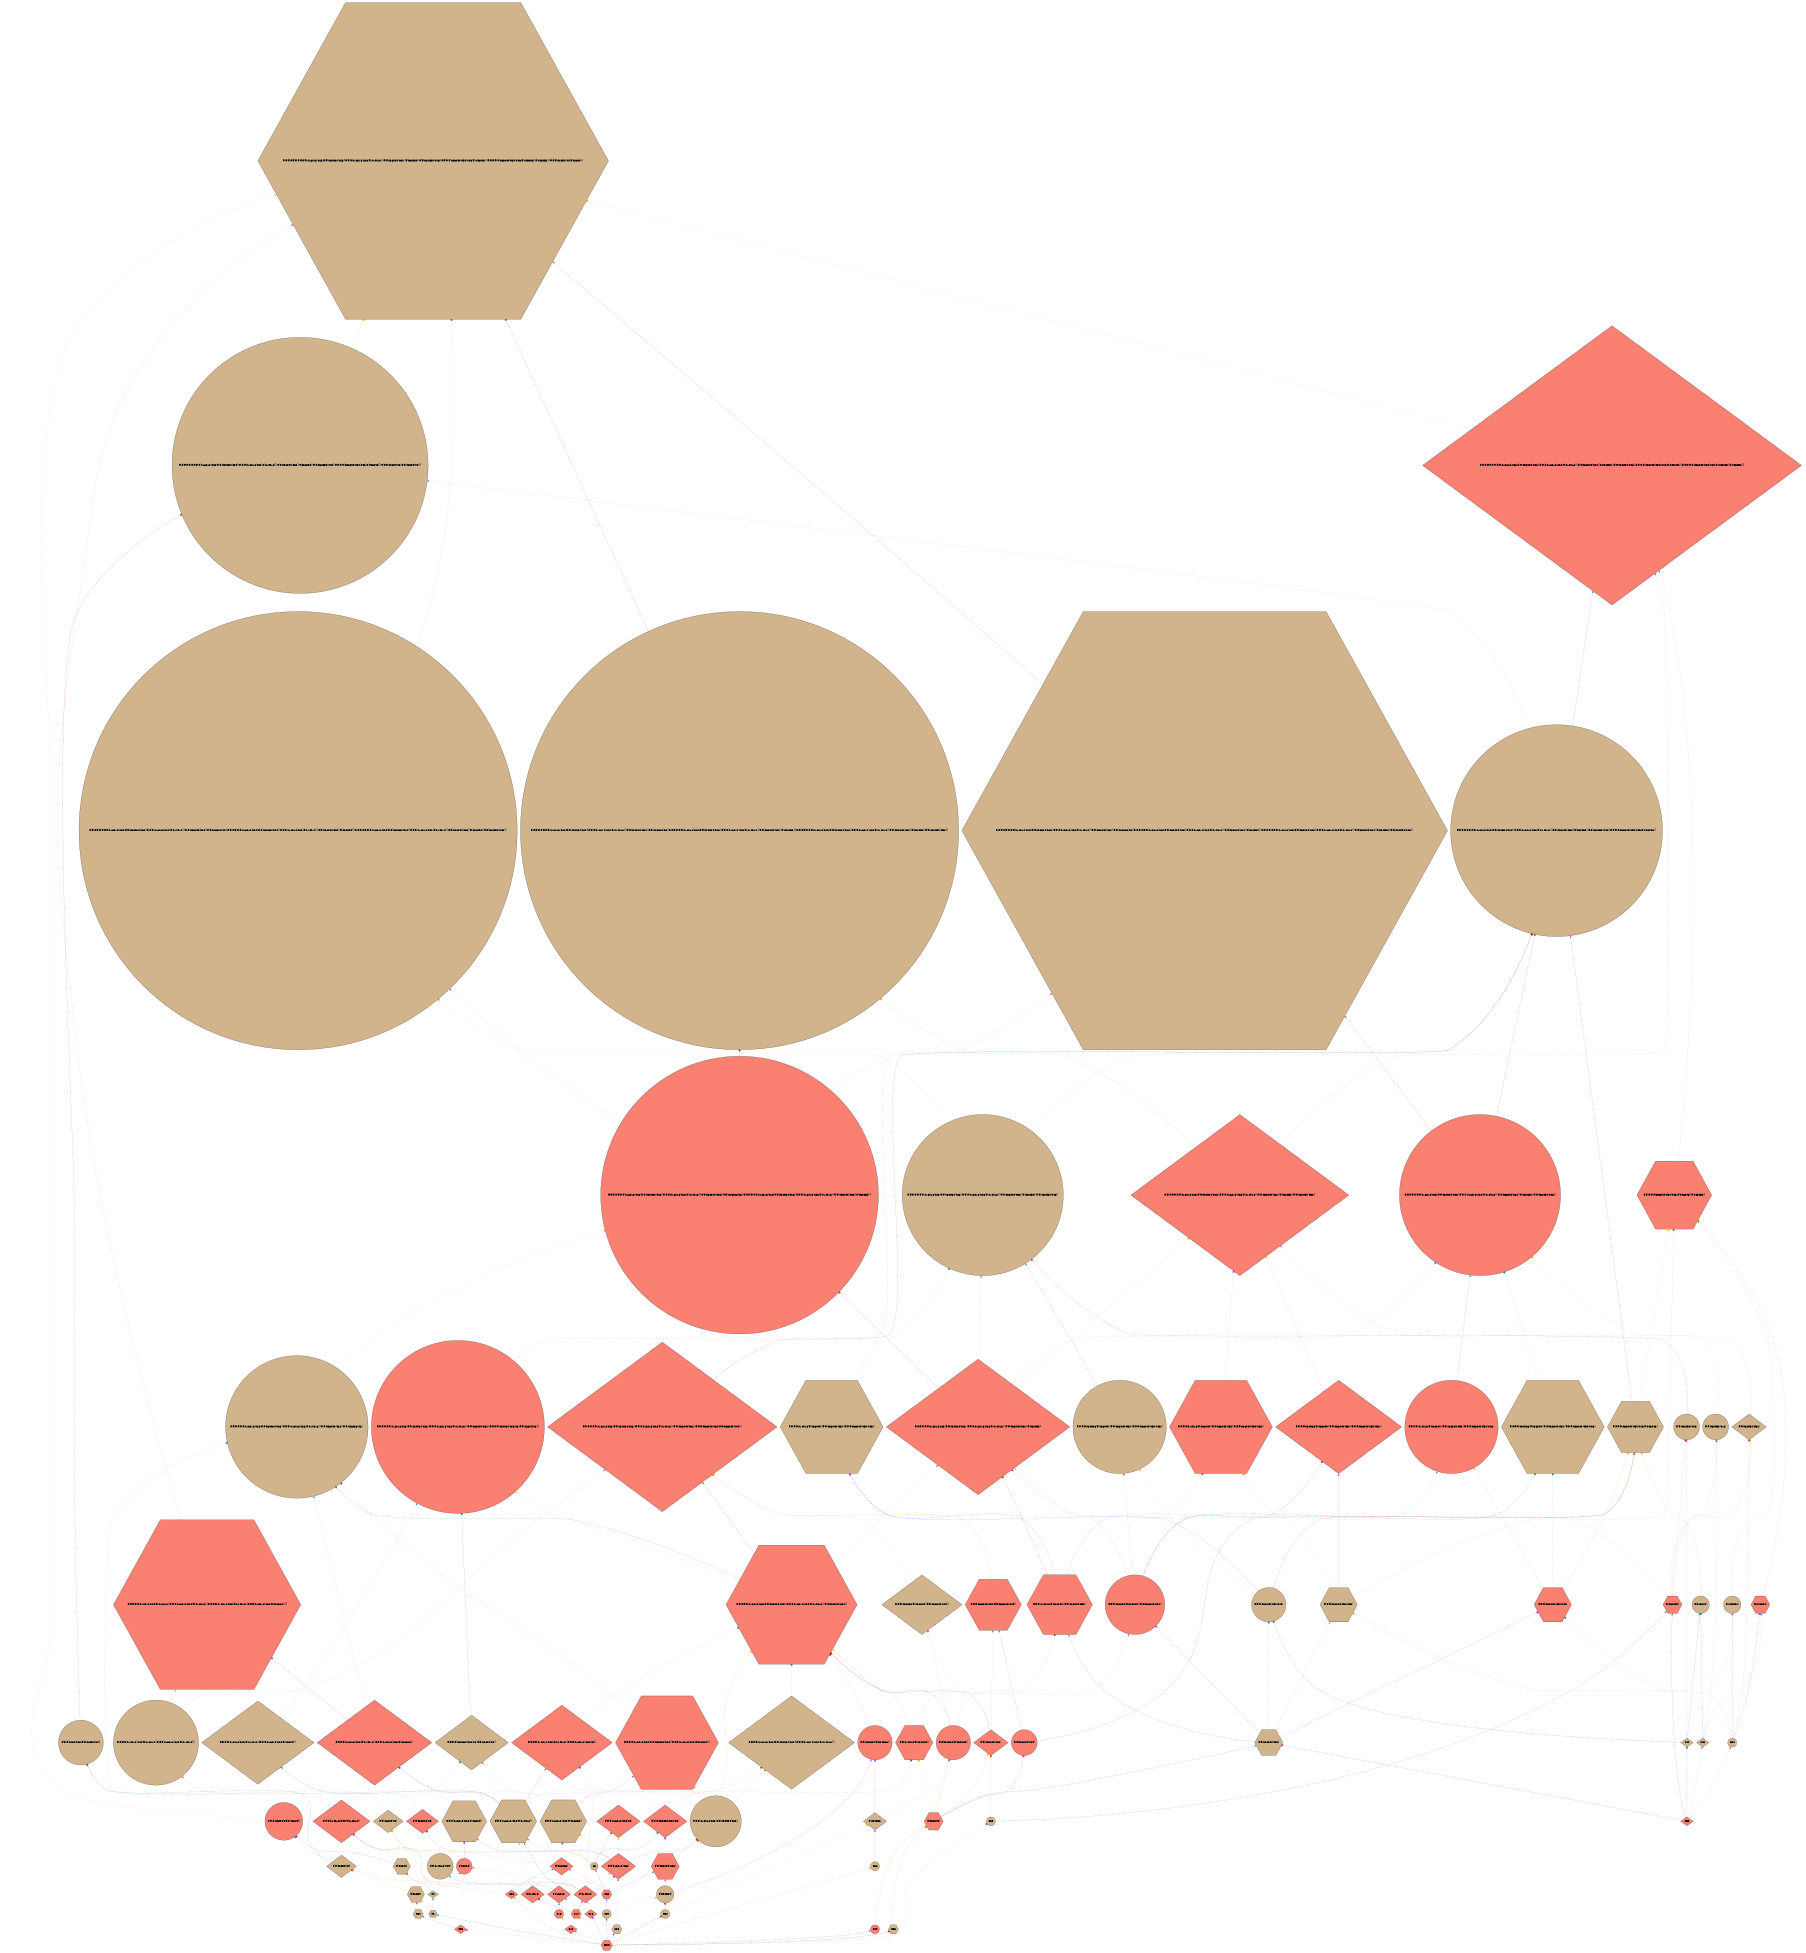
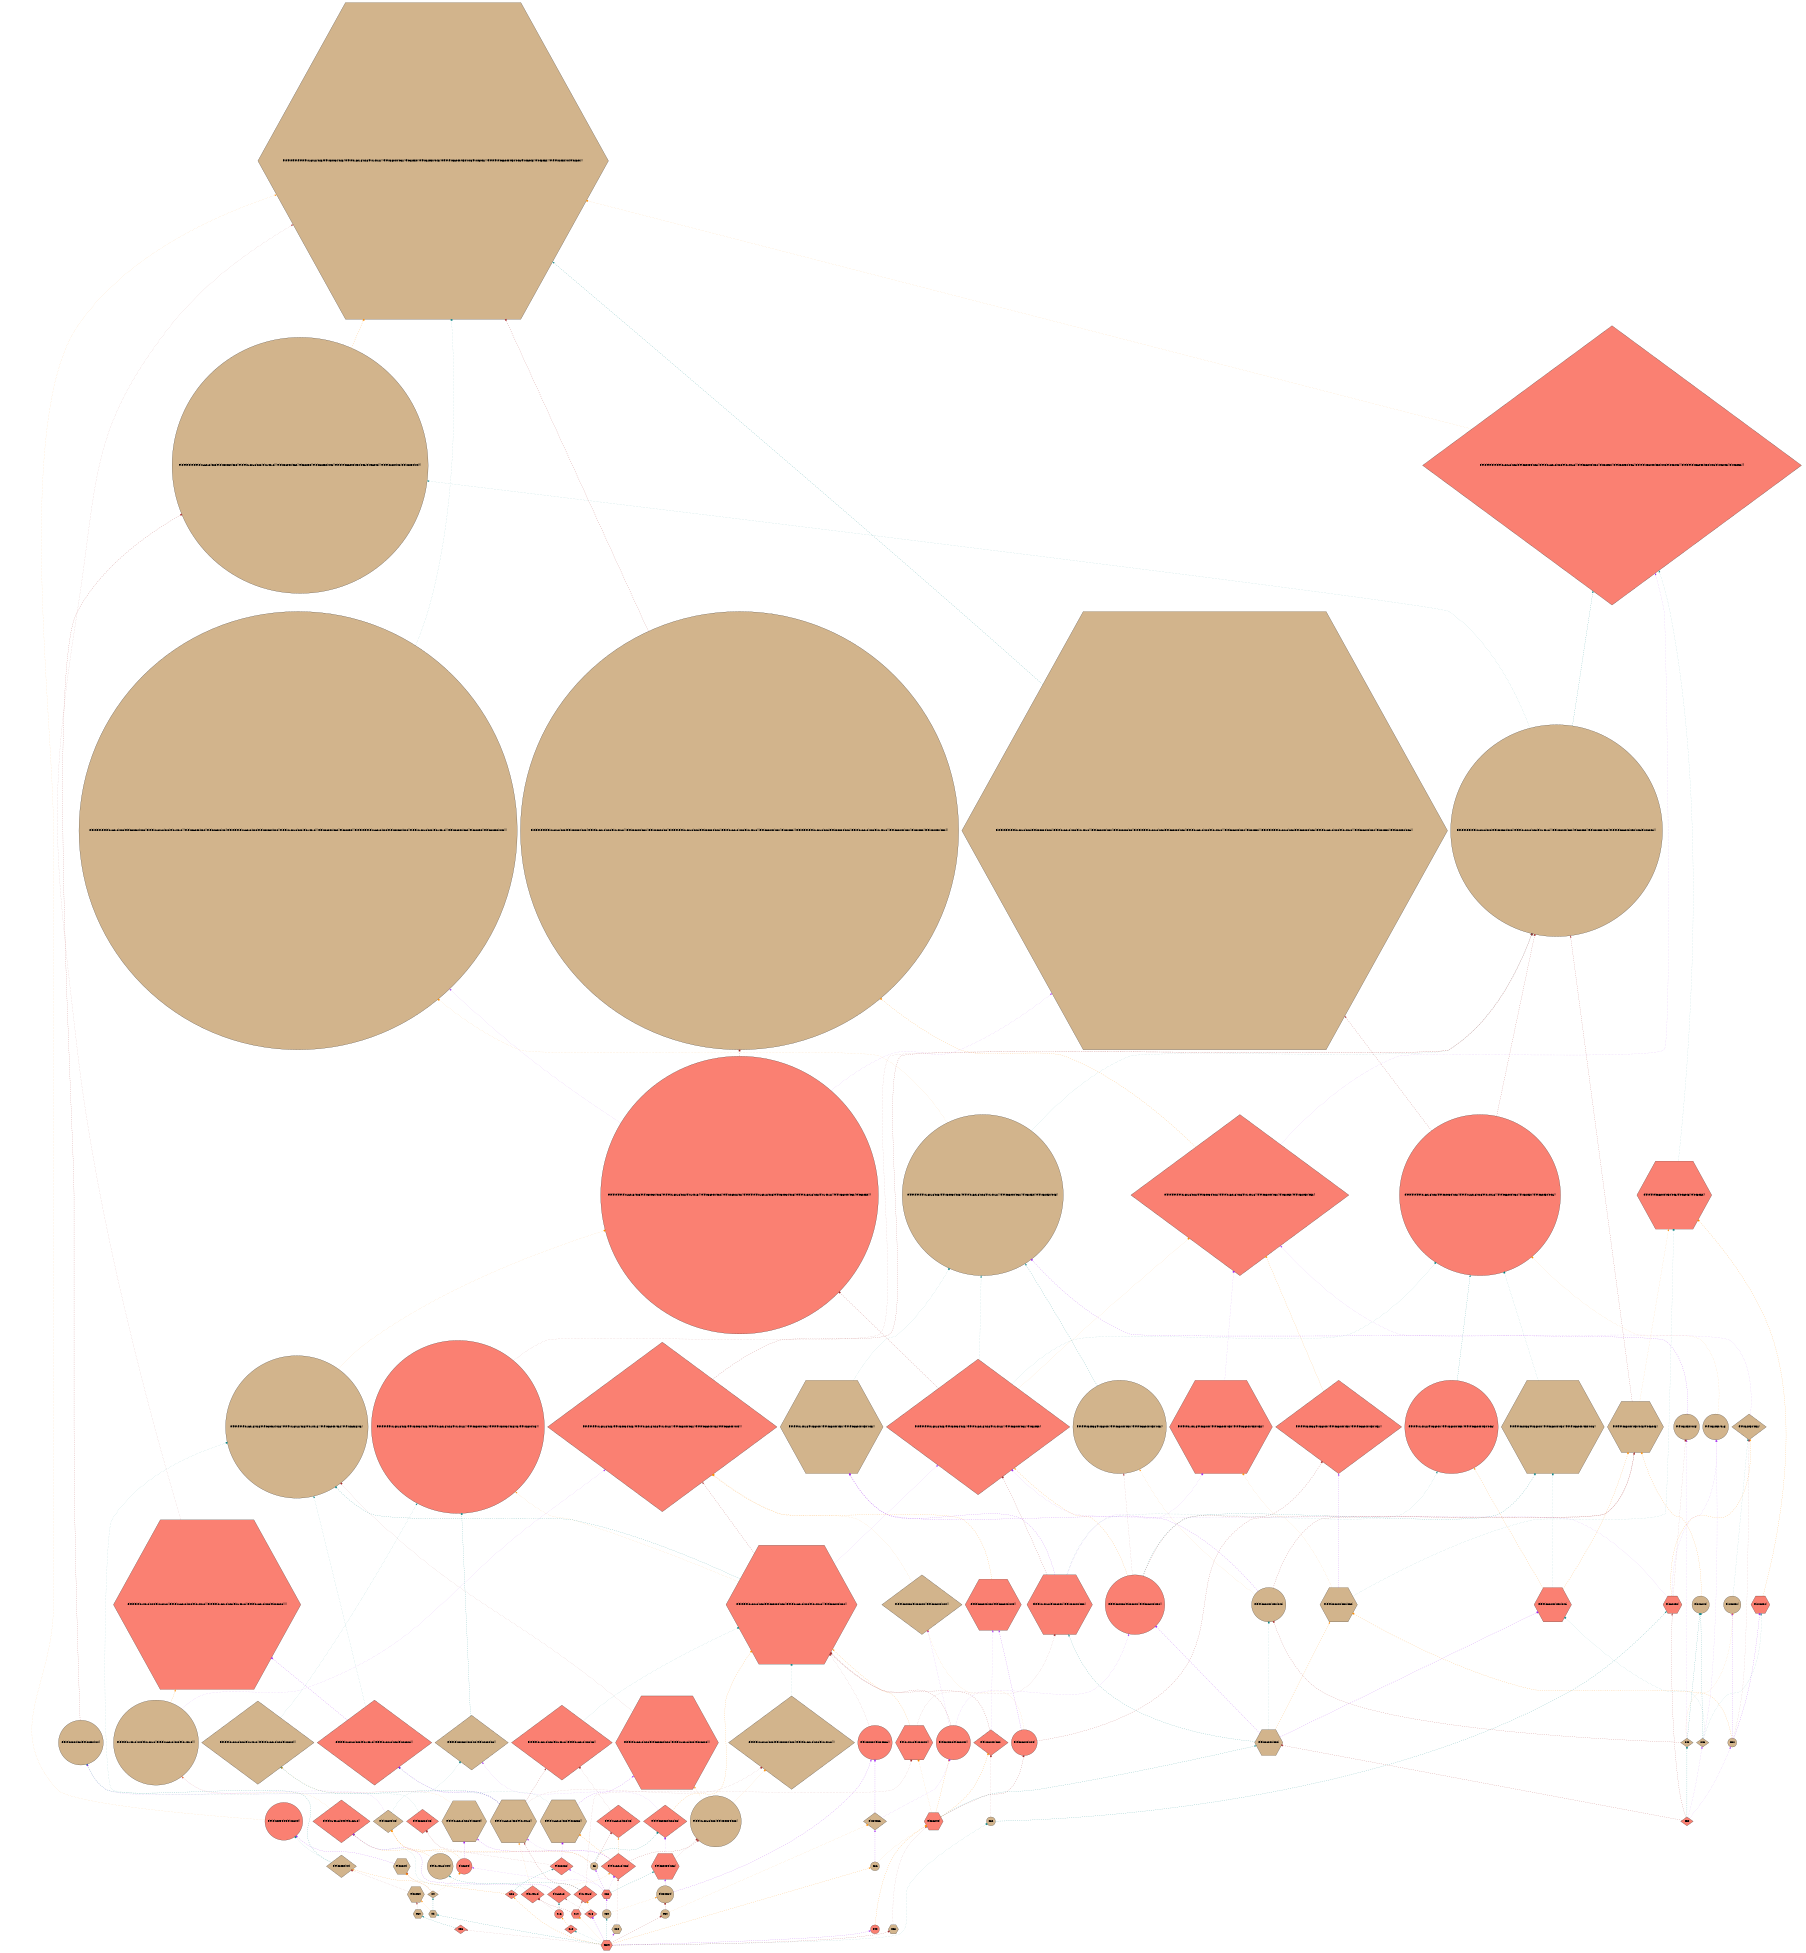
(1773, 1409) -> (1740, 1518)
(589, 1907) -> (589, 1907)
